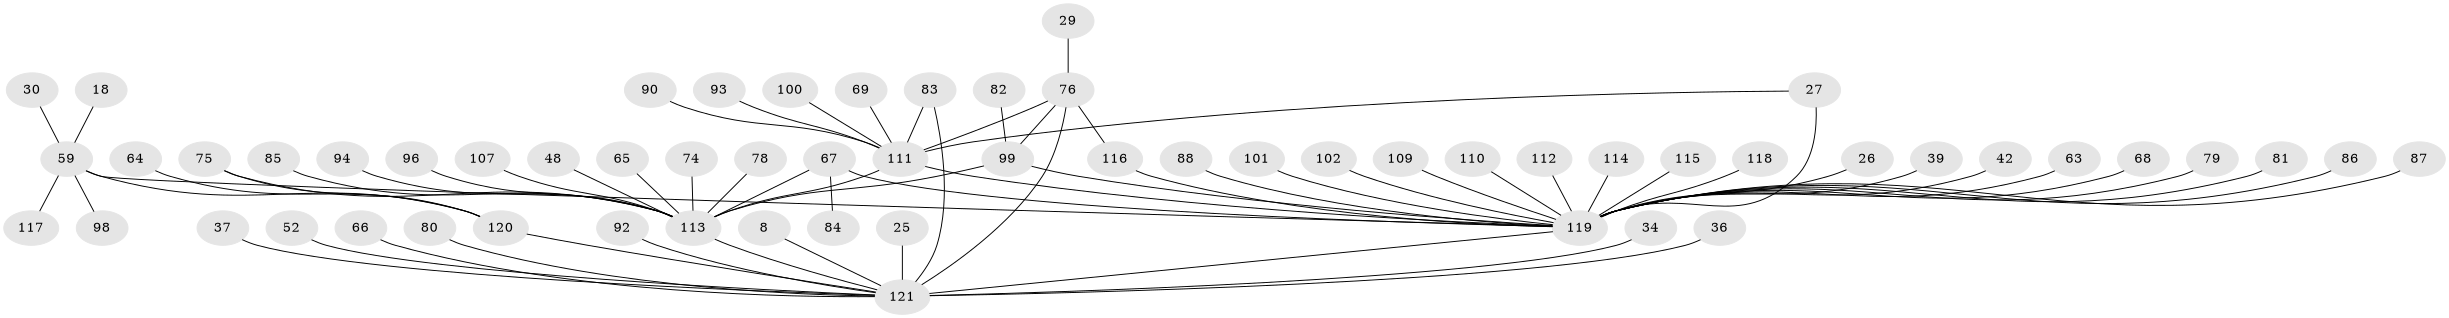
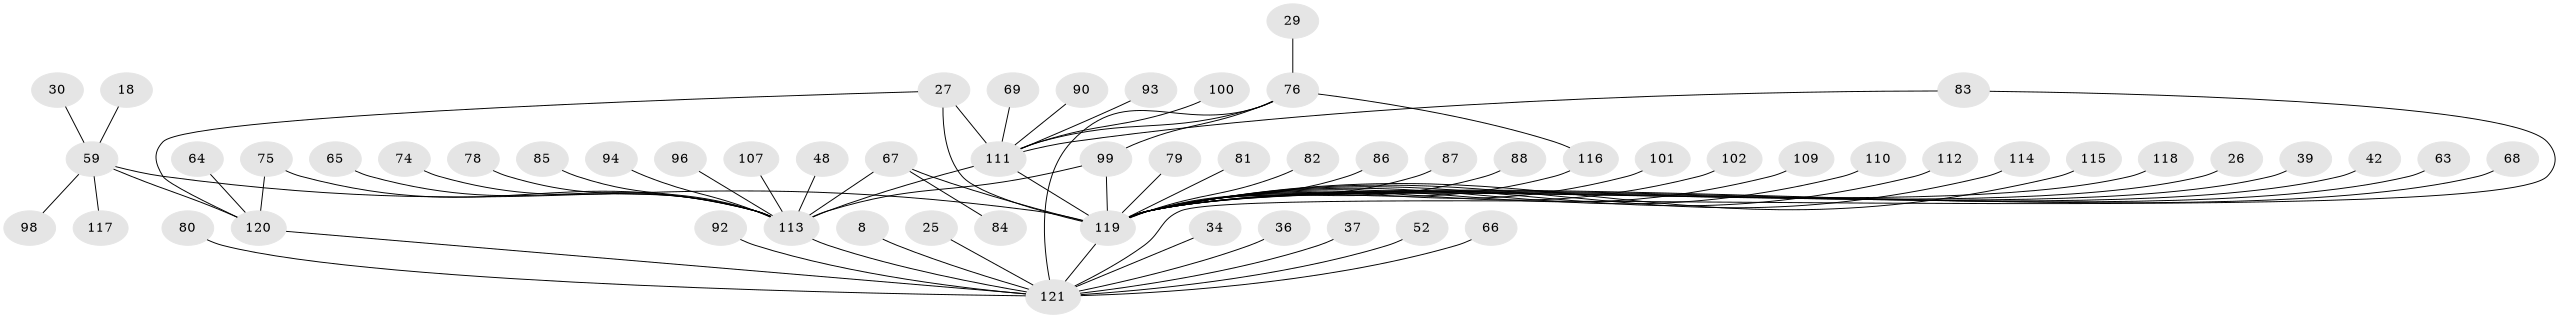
none -> (478, 109)
(1004, 126) -> (1236, 189)
